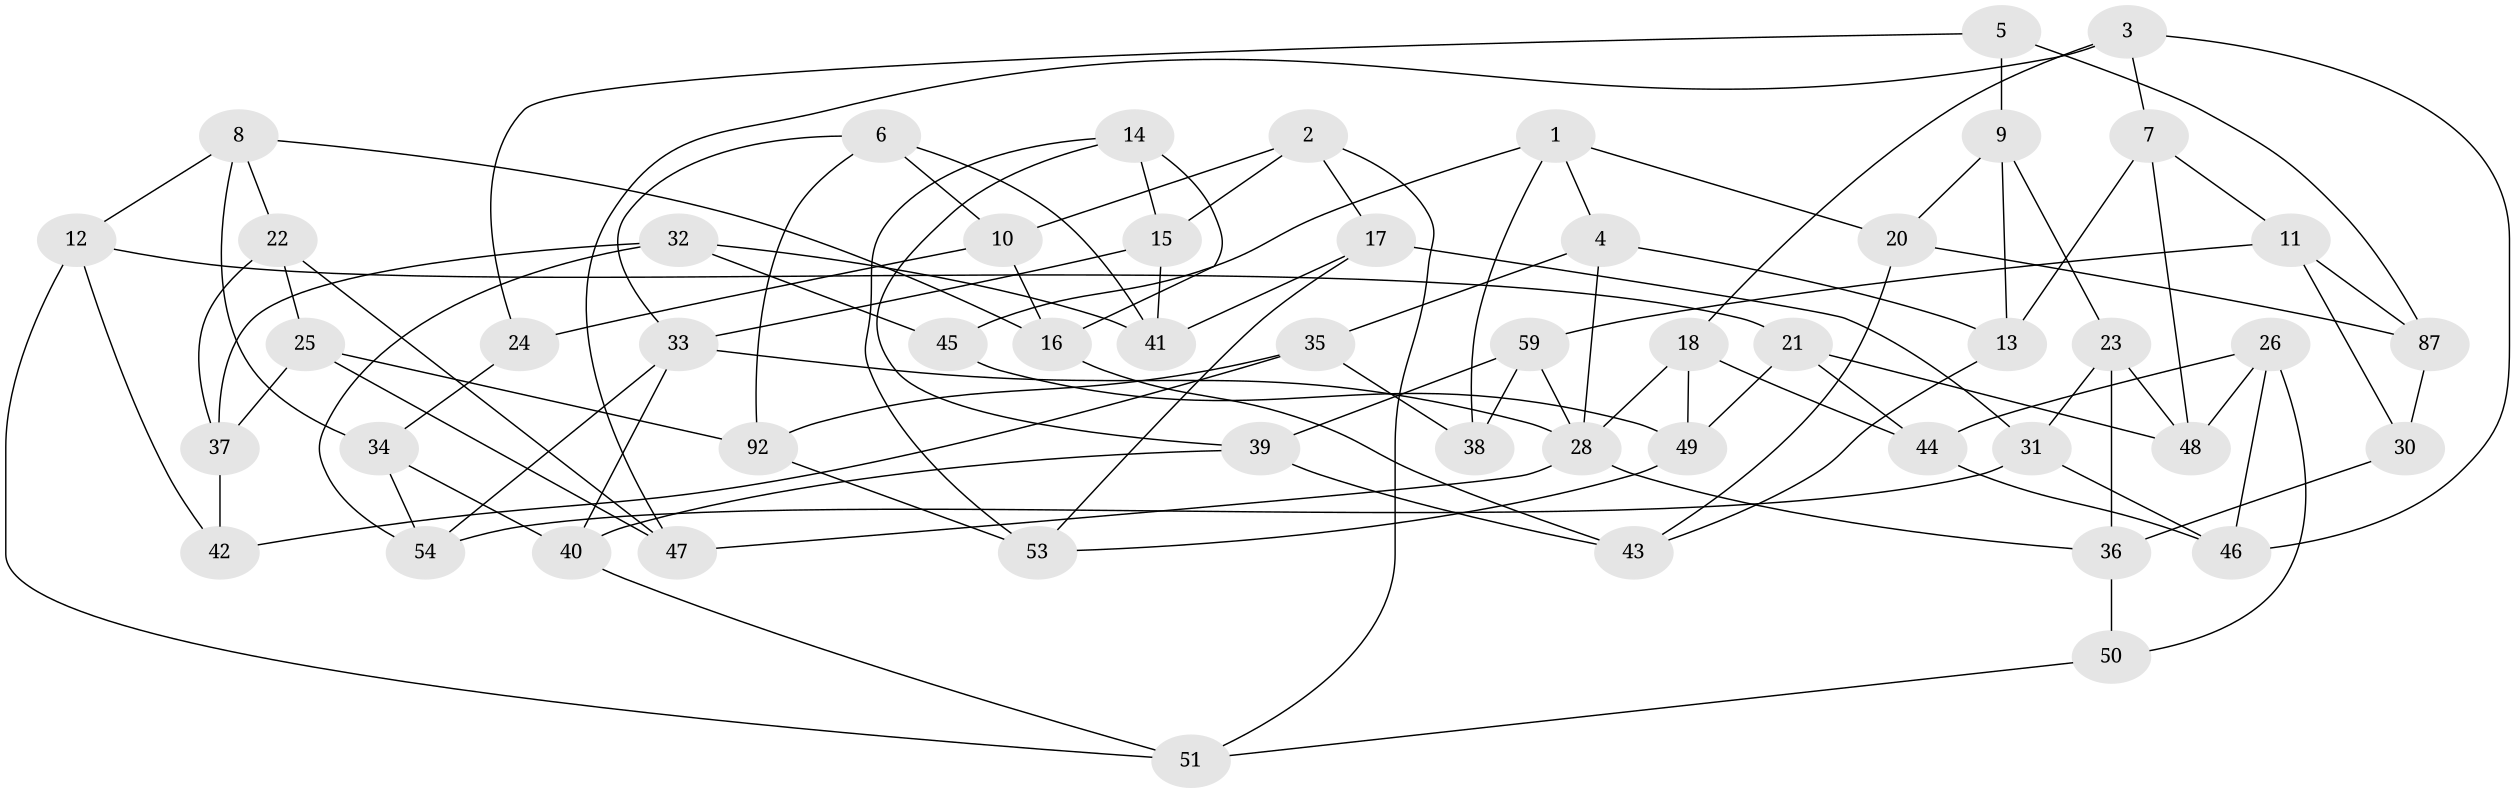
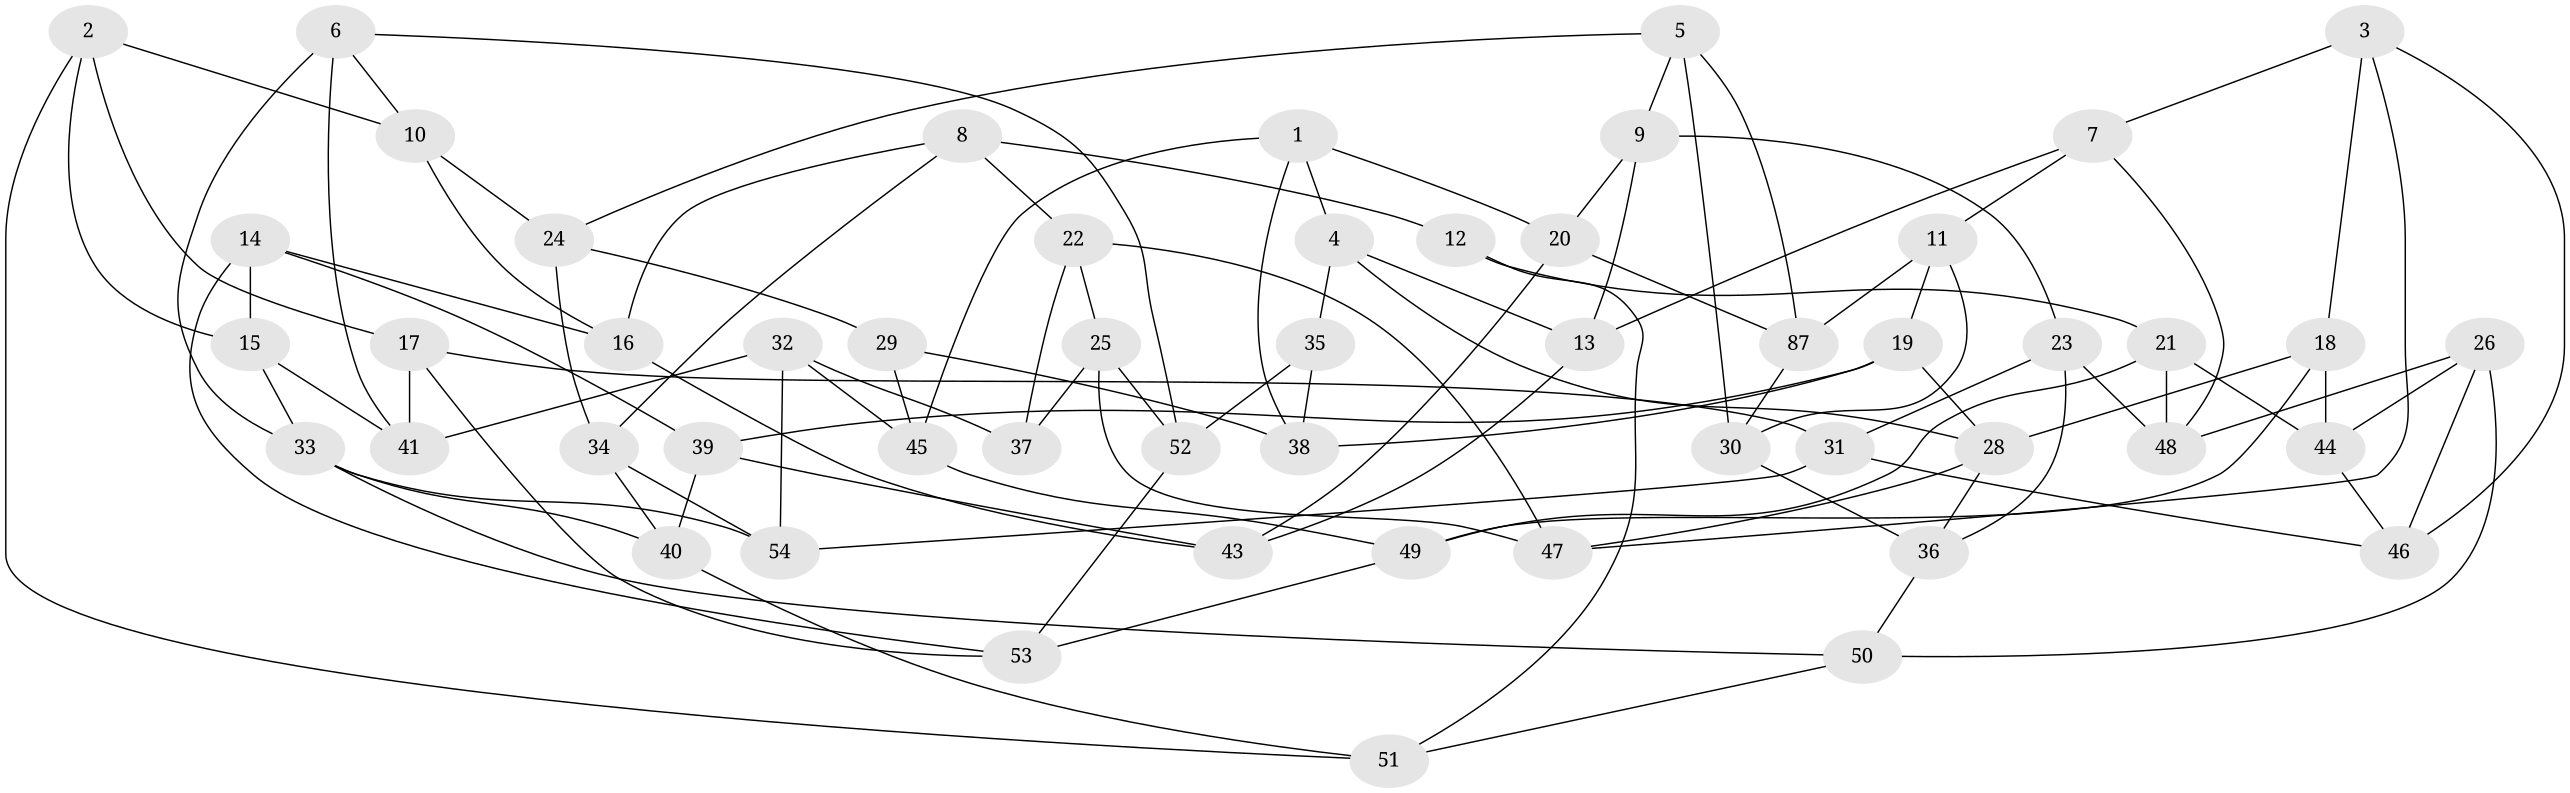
none -> (1708, 240)
none -> (887, 344)
(1530, 344) -> (1903, 344)
(1241, 381) -> (1067, 626)
(758, 449) -> (1181, 449)
(220, 553) -> none
